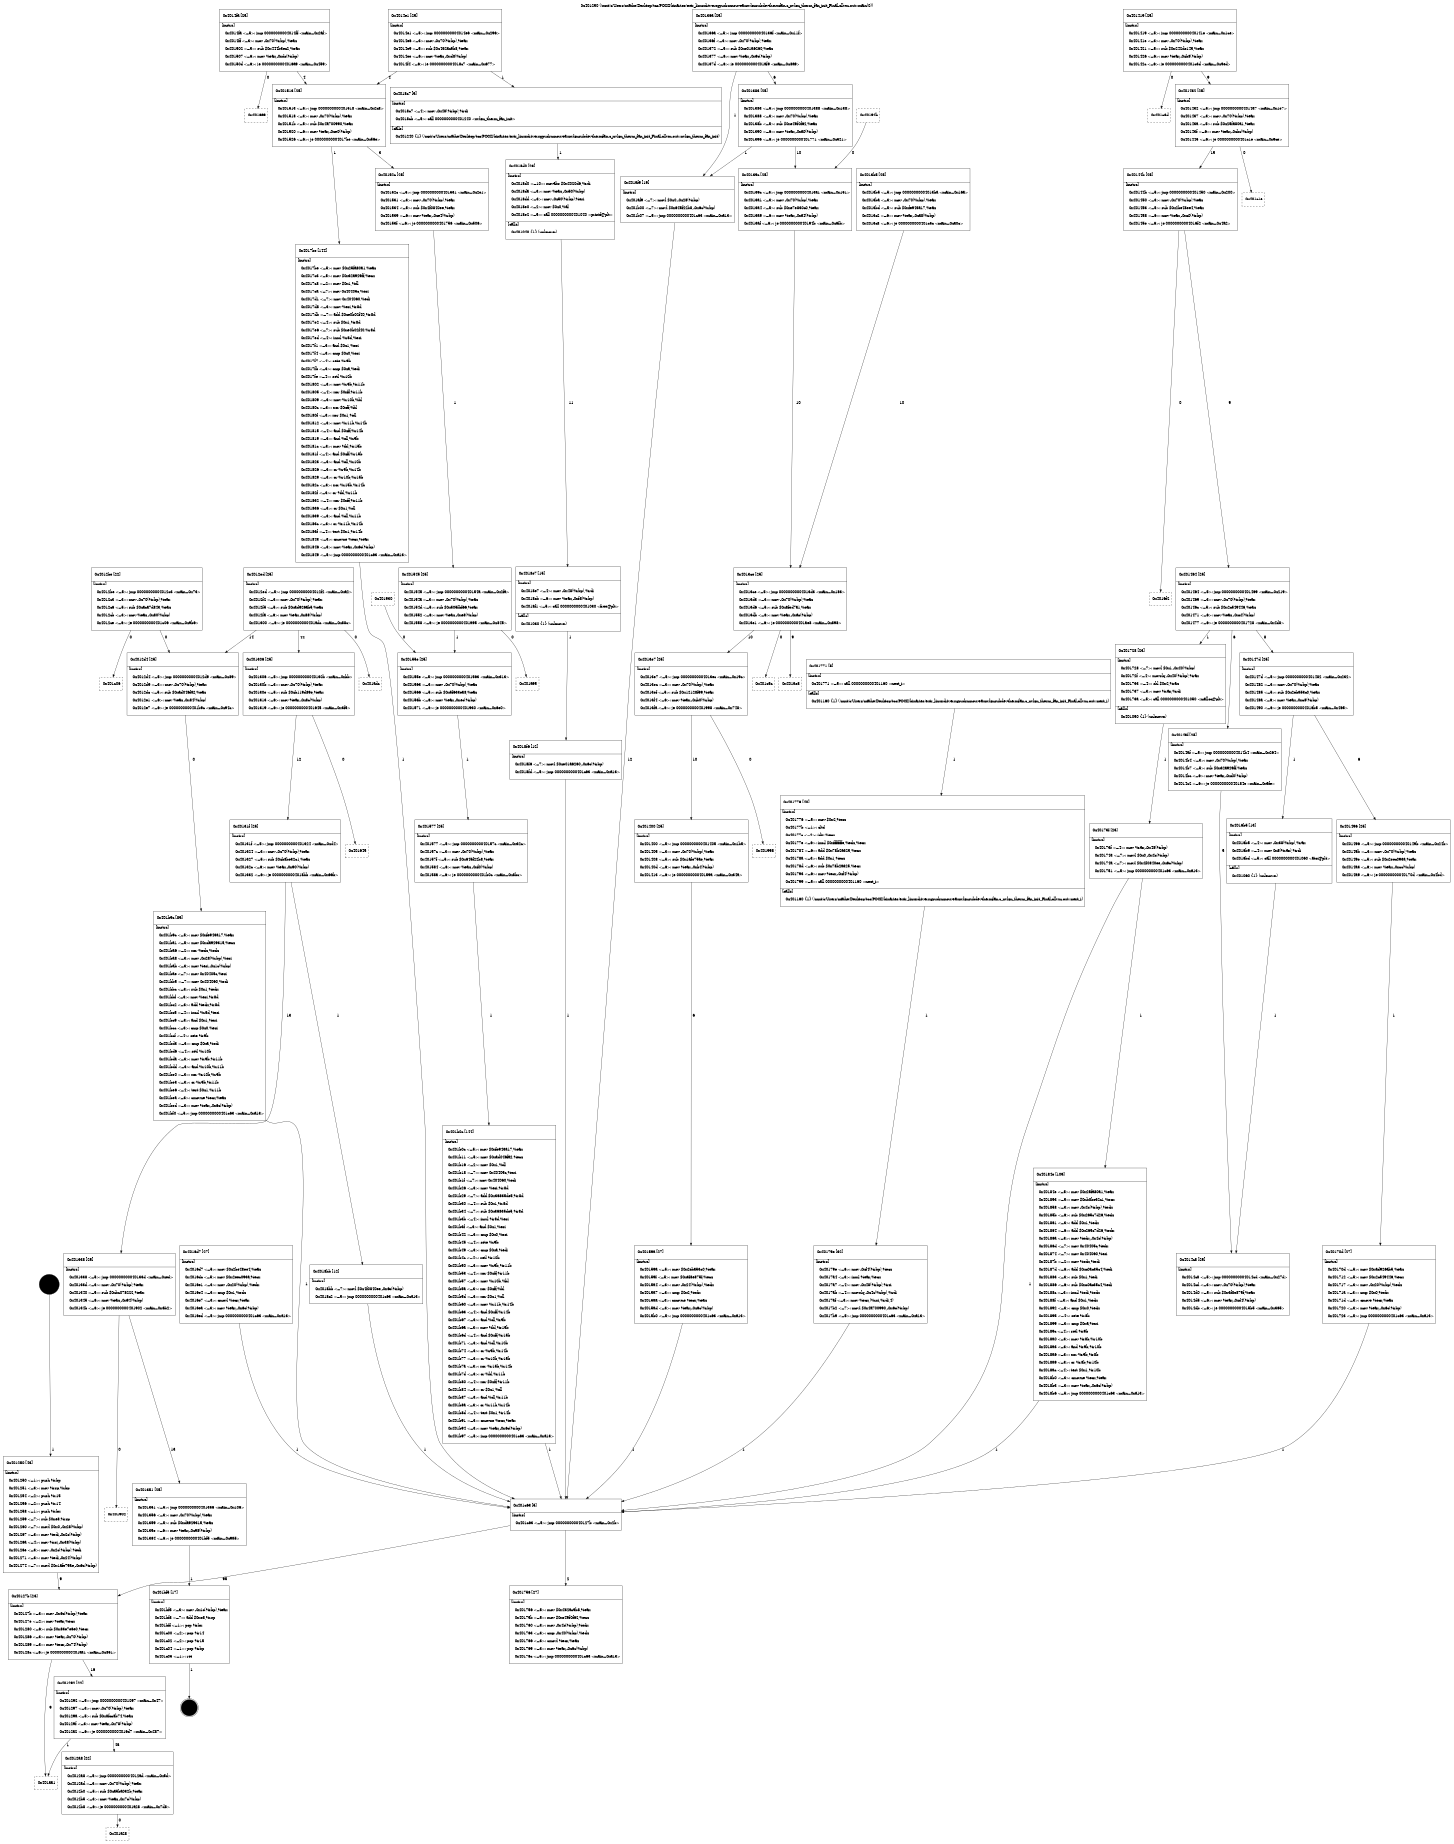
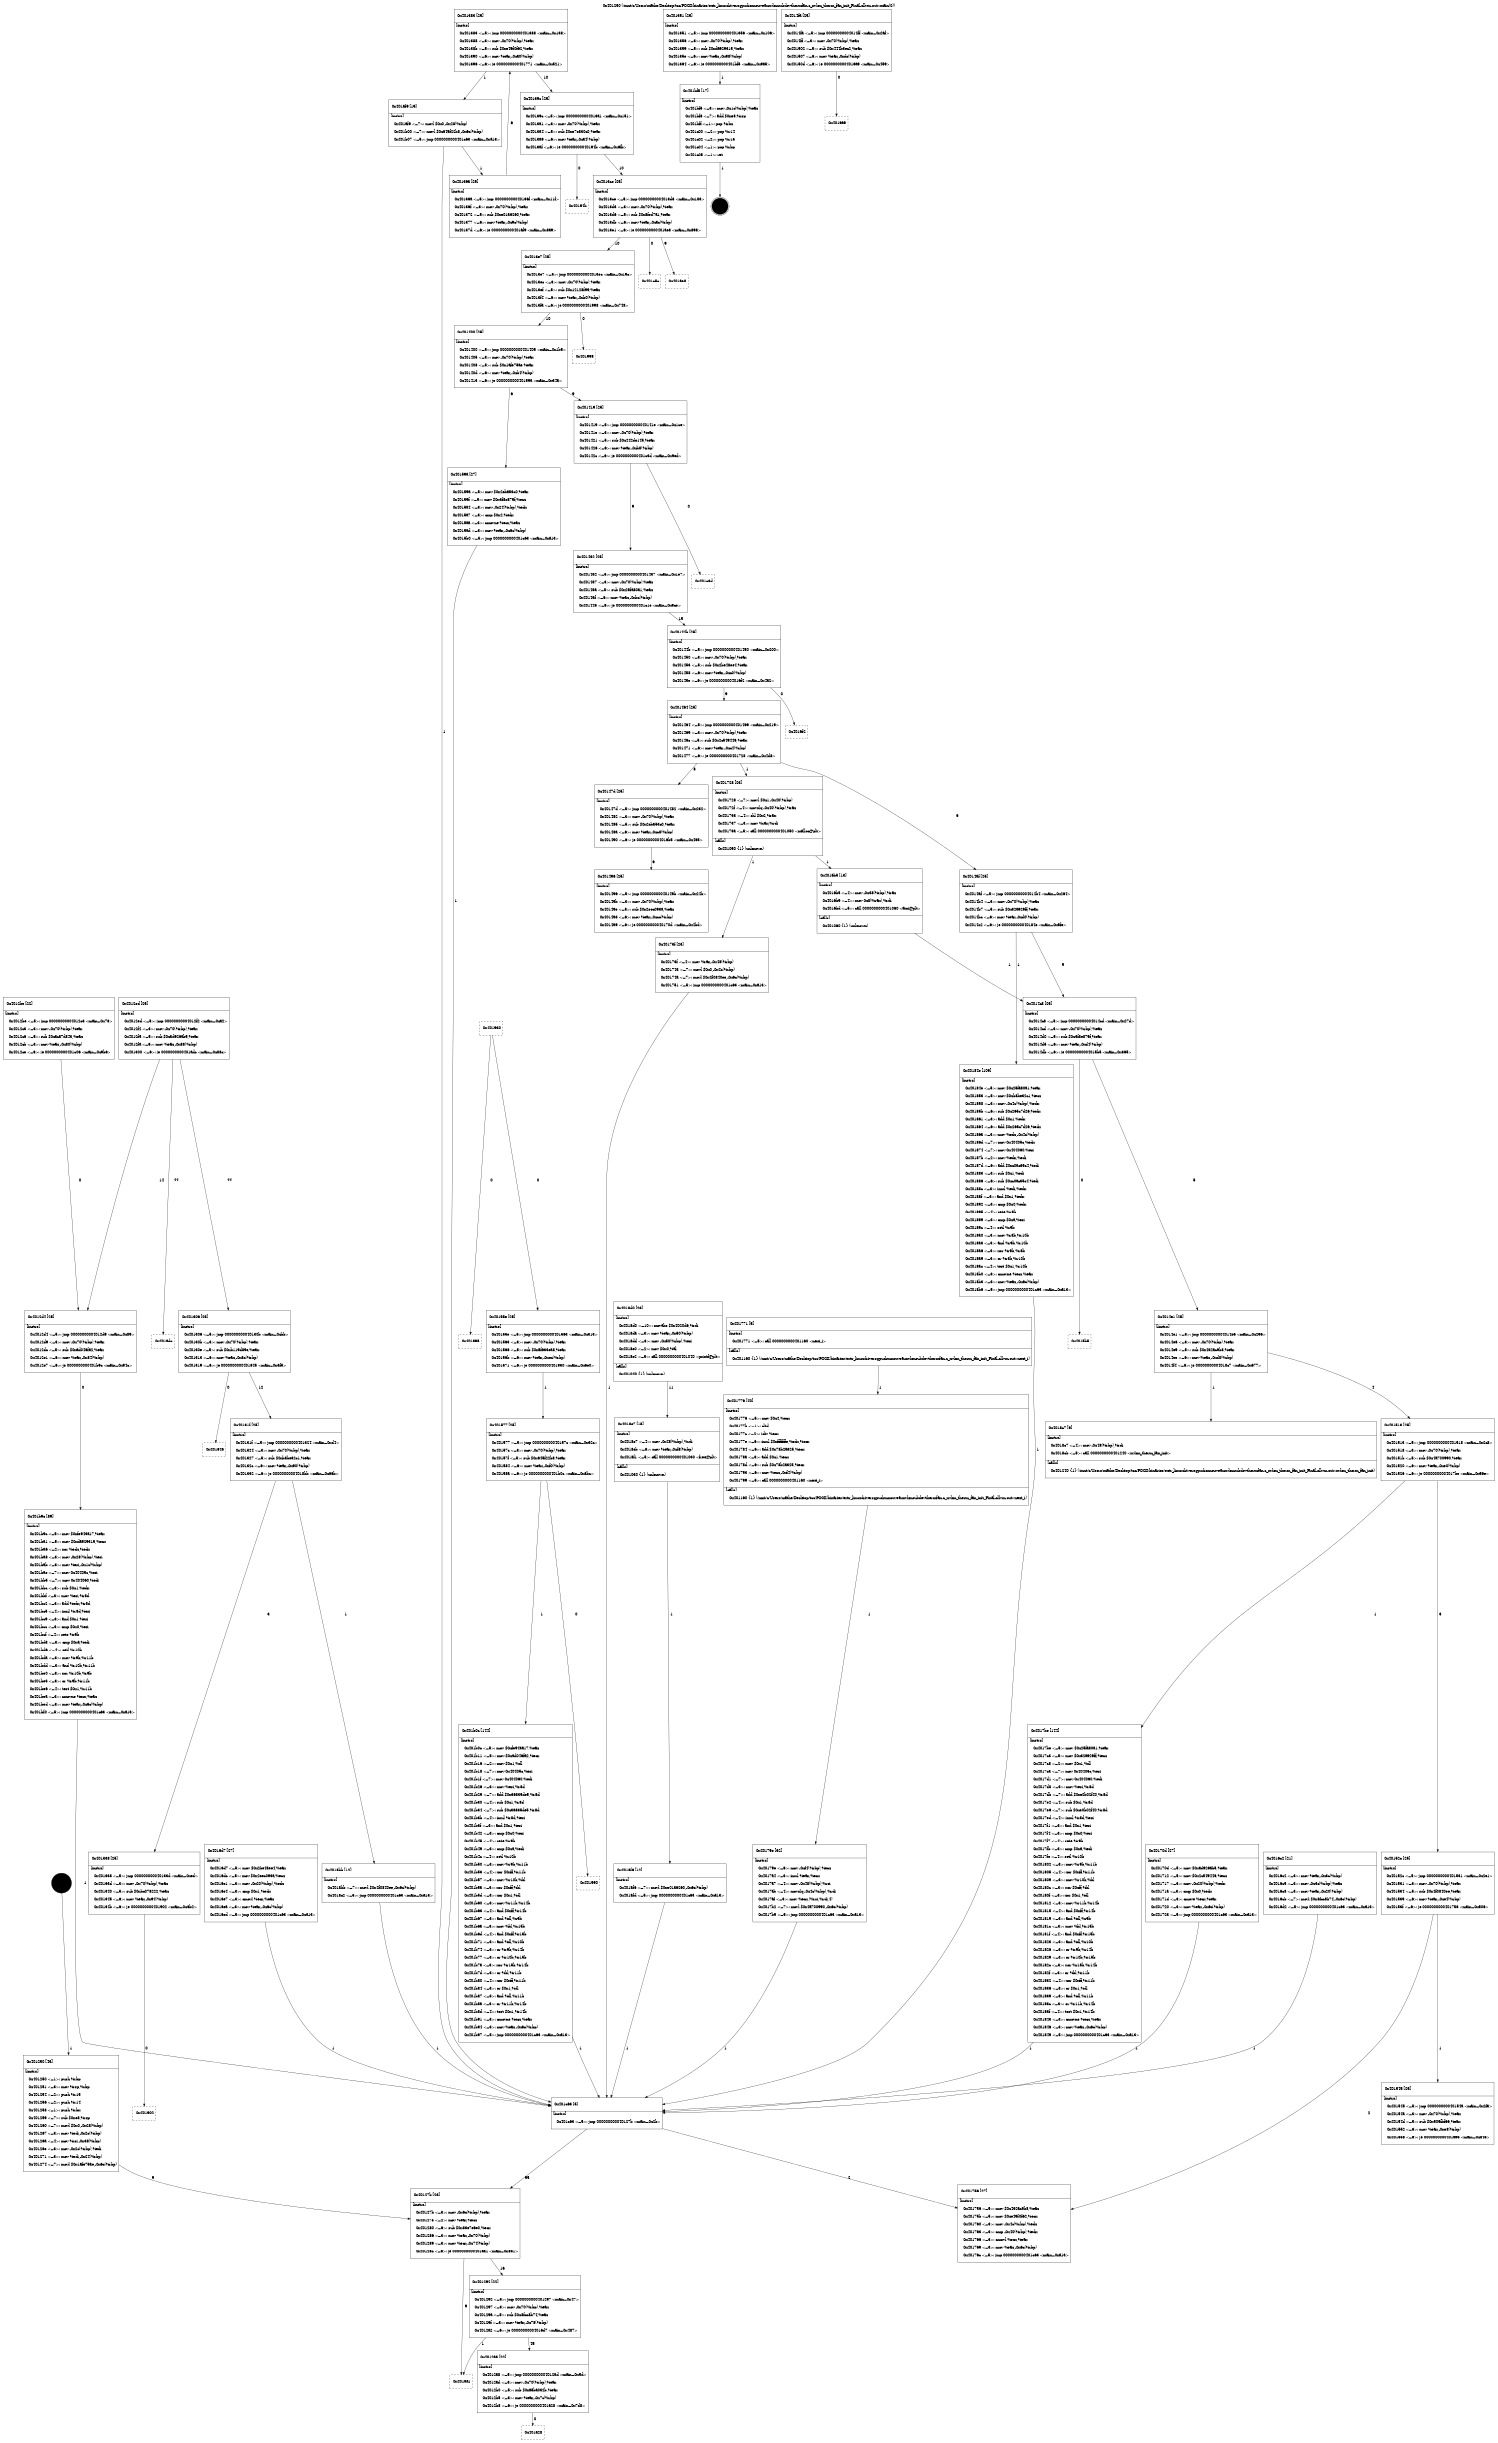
(301, 77) -> none
(729, 126) -> (472, 160)
(854, 147) -> (577, 176)
(558, 150) -> none
(913, 200) -> none
(1253, 200) -> none
none -> (570, 394)
(355, 638) -> (176, 1180)
(455, 640) -> none
(517, 650) -> (481, 1184)
(111, 684) -> none
(629, 760) -> (444, 732)
(1288, 766) -> (822, 862)
(288, 1016) -> (268, 1615)
(1124, 1022) -> (1016, 994)
(1386, 1063) -> none
none -> (1145, 1184)
none -> (1080, 1342)
(154, 1398) -> none
none -> (588, 1883)
none -> (1320, 1883)
none -> (1298, 2110)
